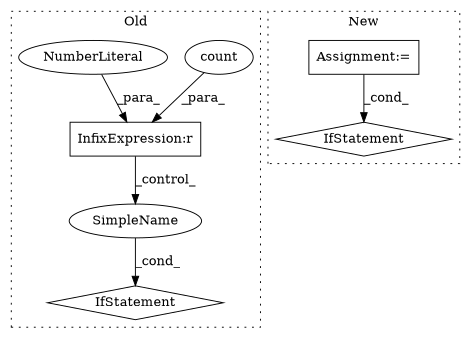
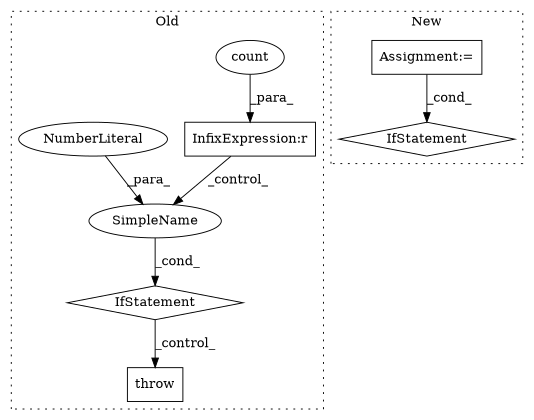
(112, 94) -> (121, 176)
none -> (155, 385)
